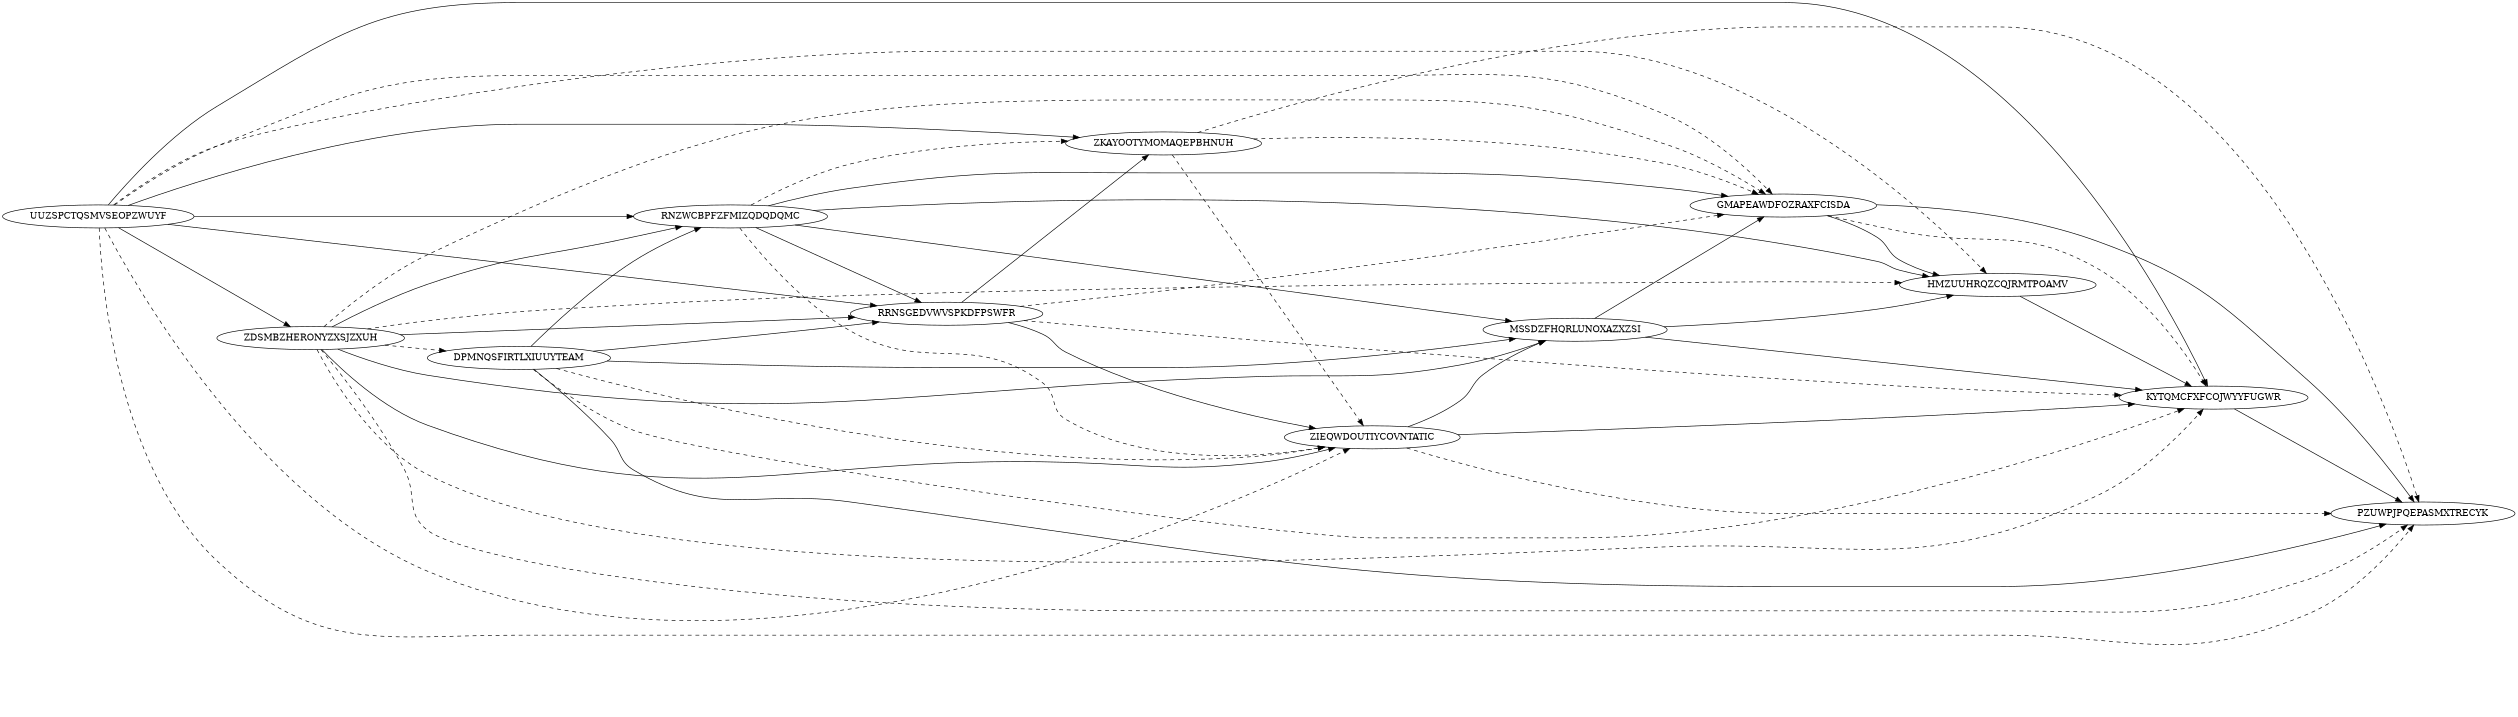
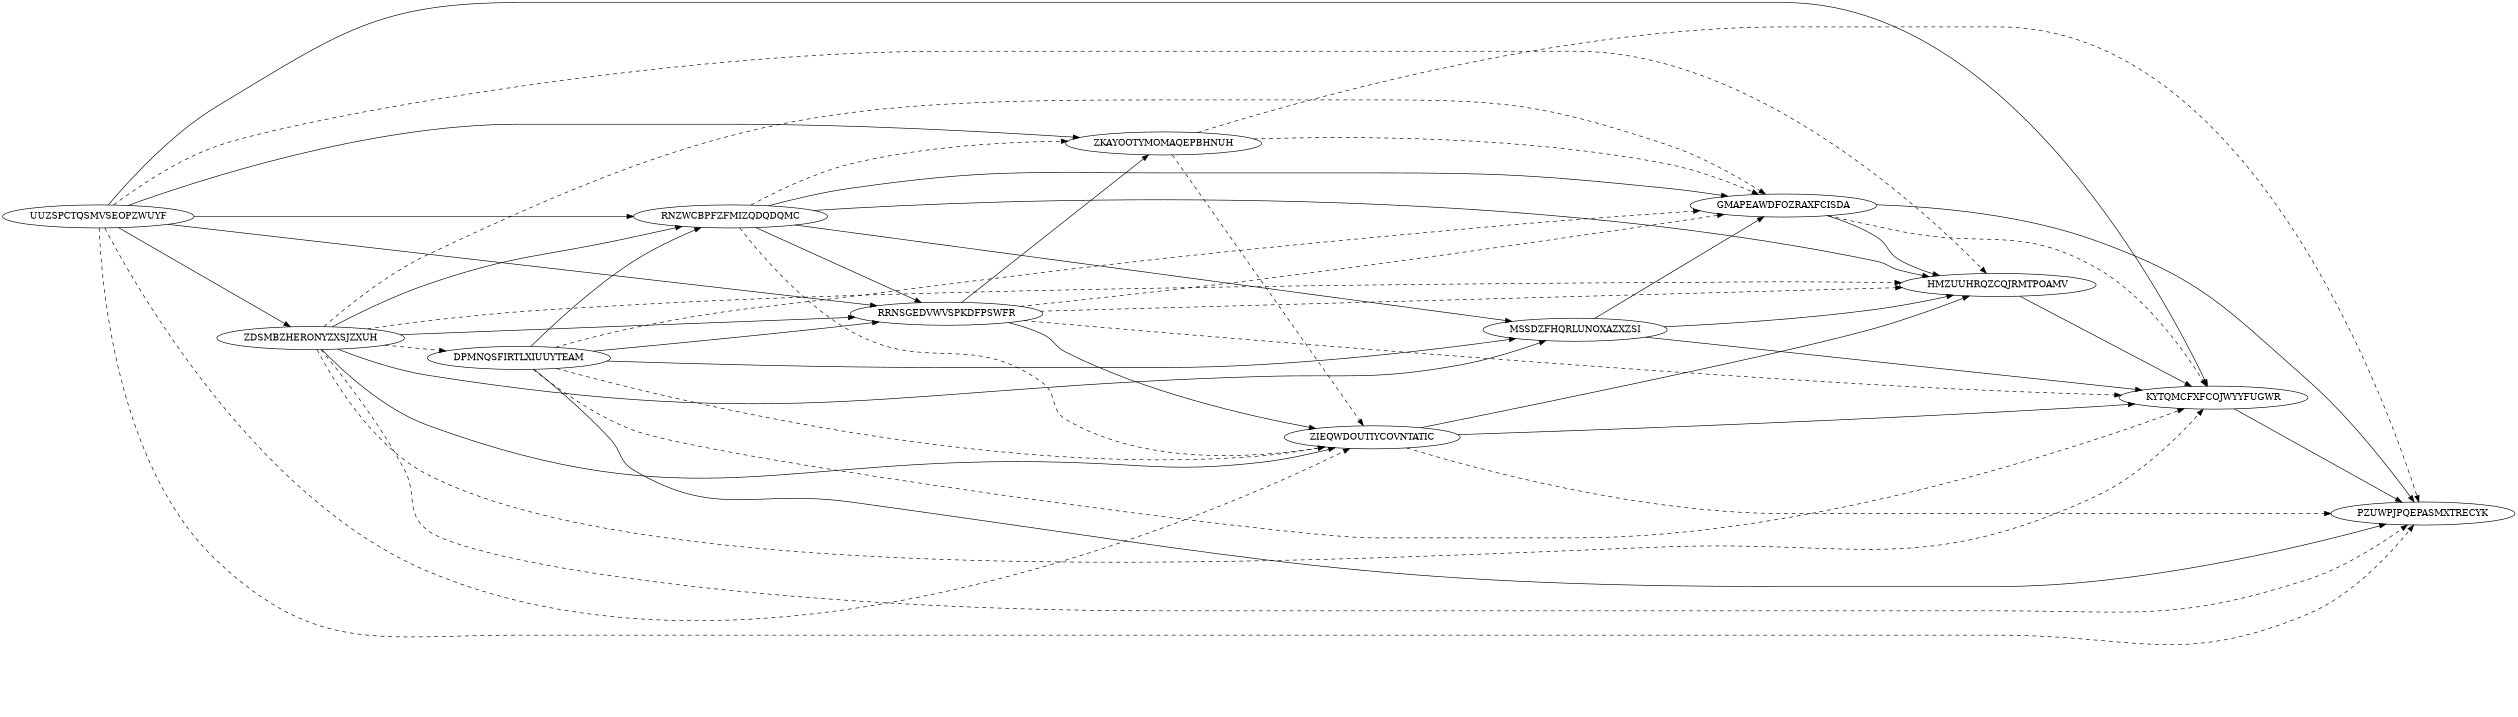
(943, 76) -> (1122, 263)
none -> (1468, 299)
(1473, 385) -> (1708, 368)
